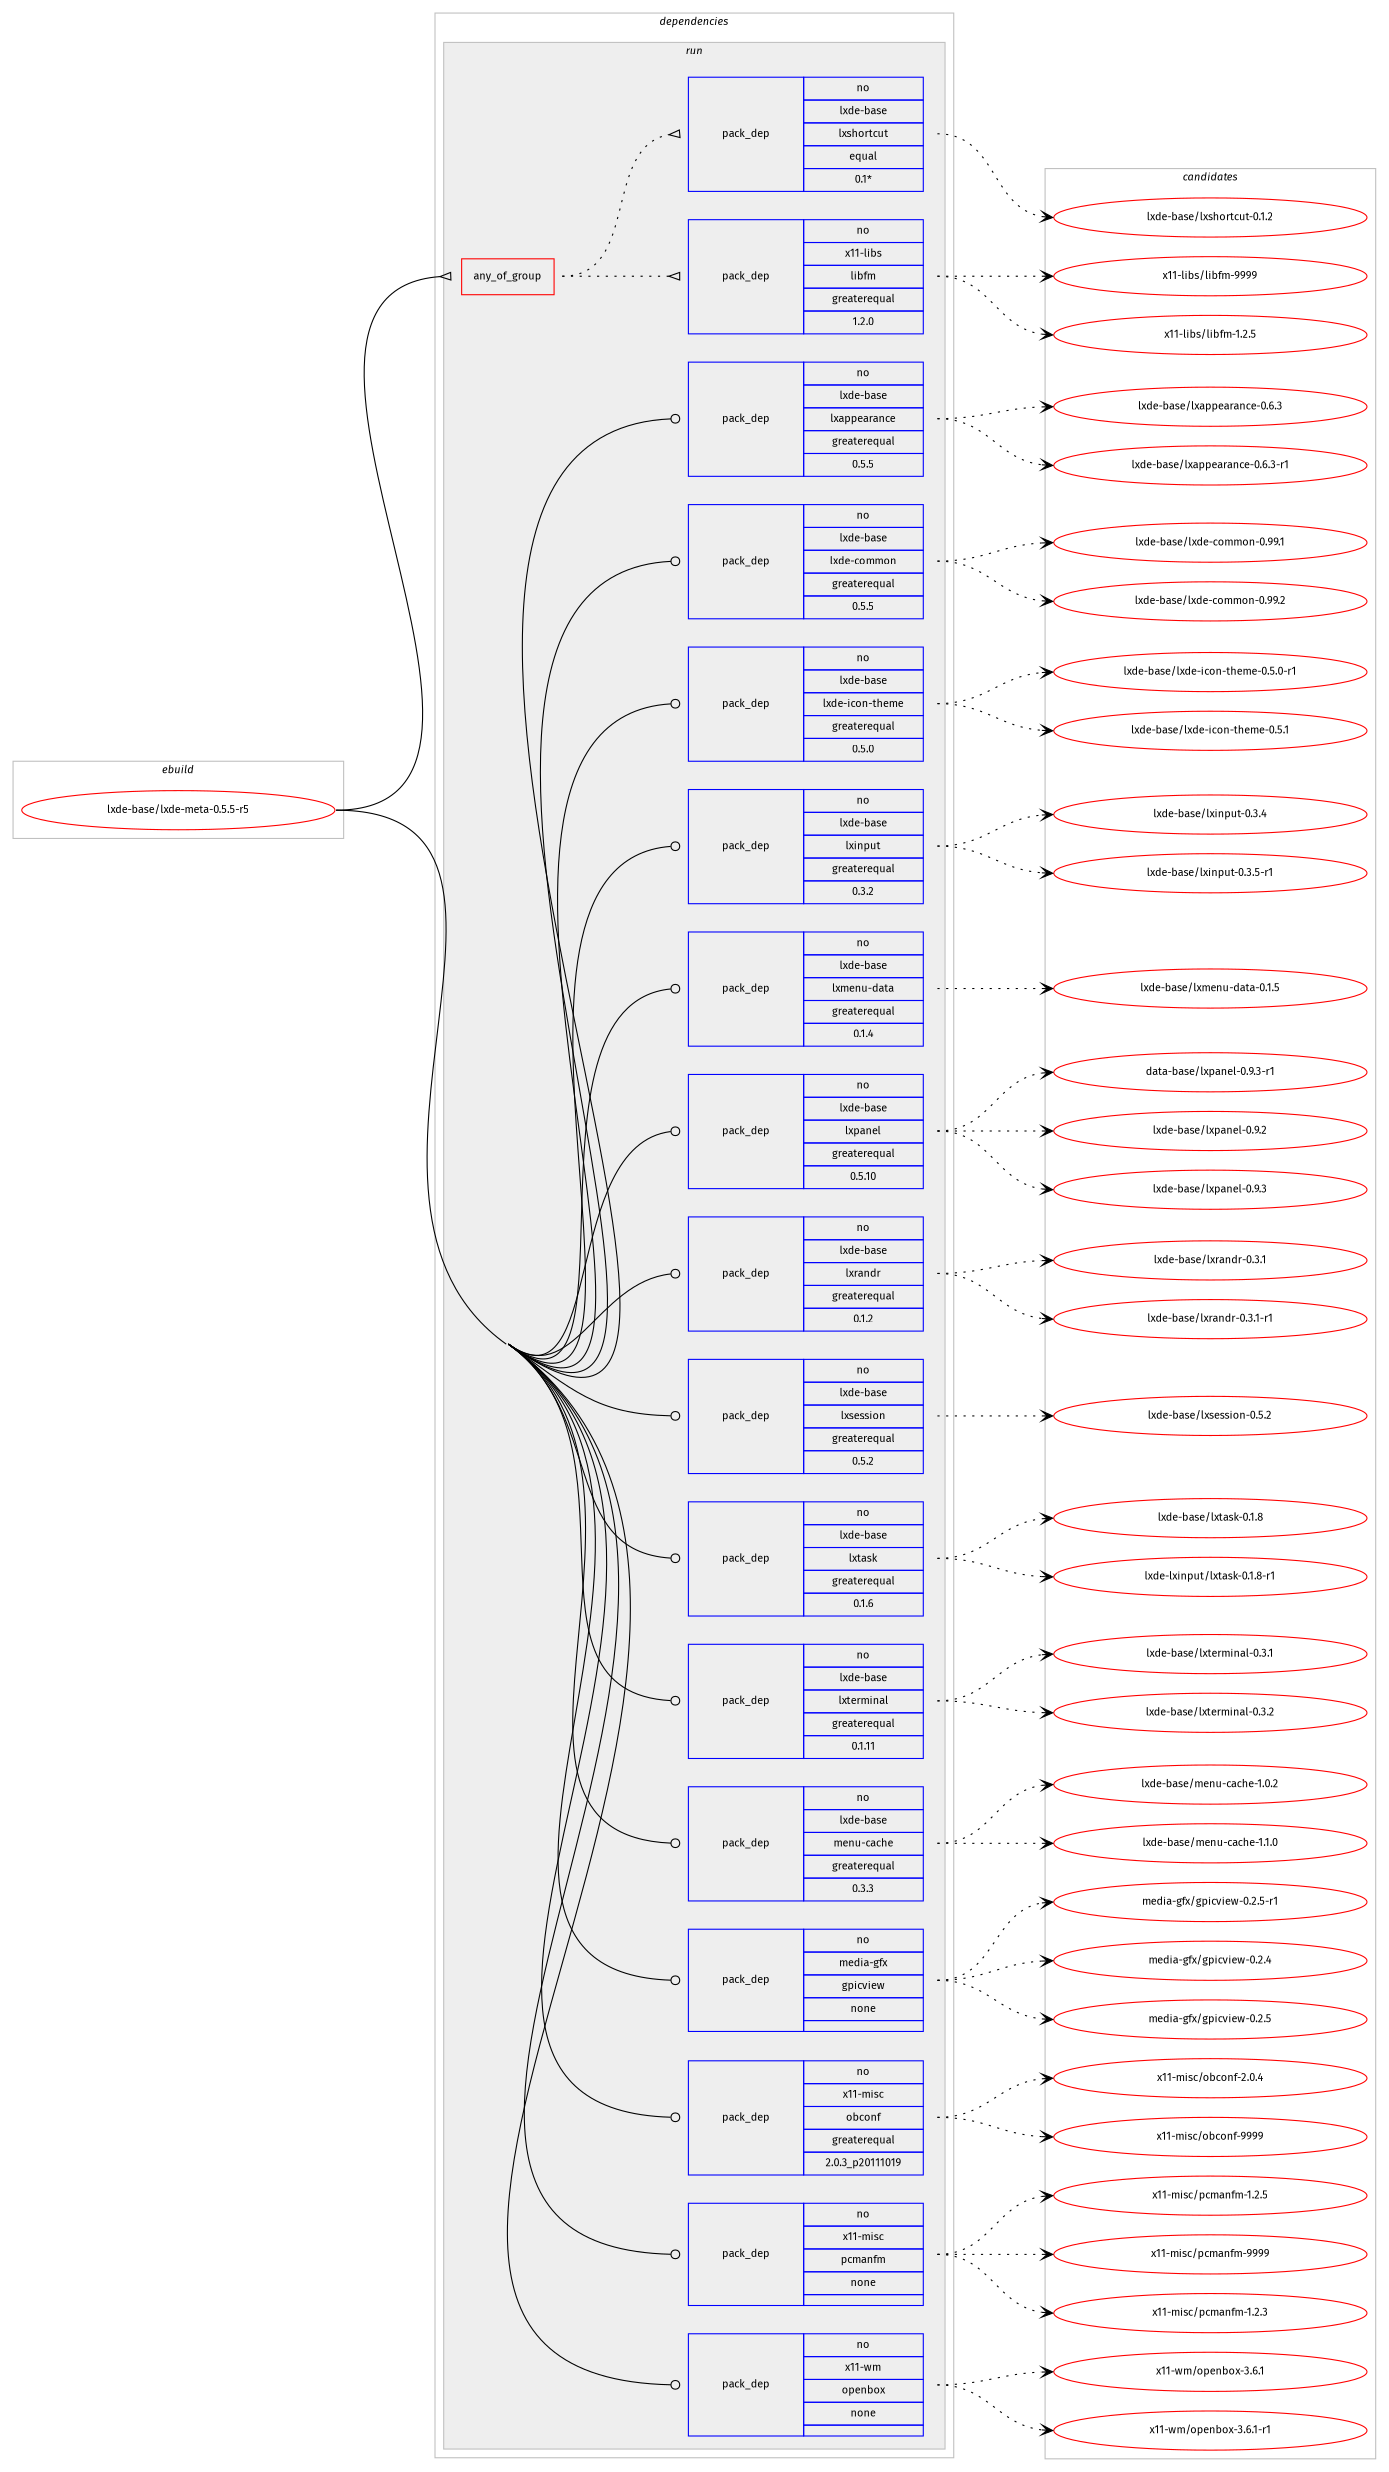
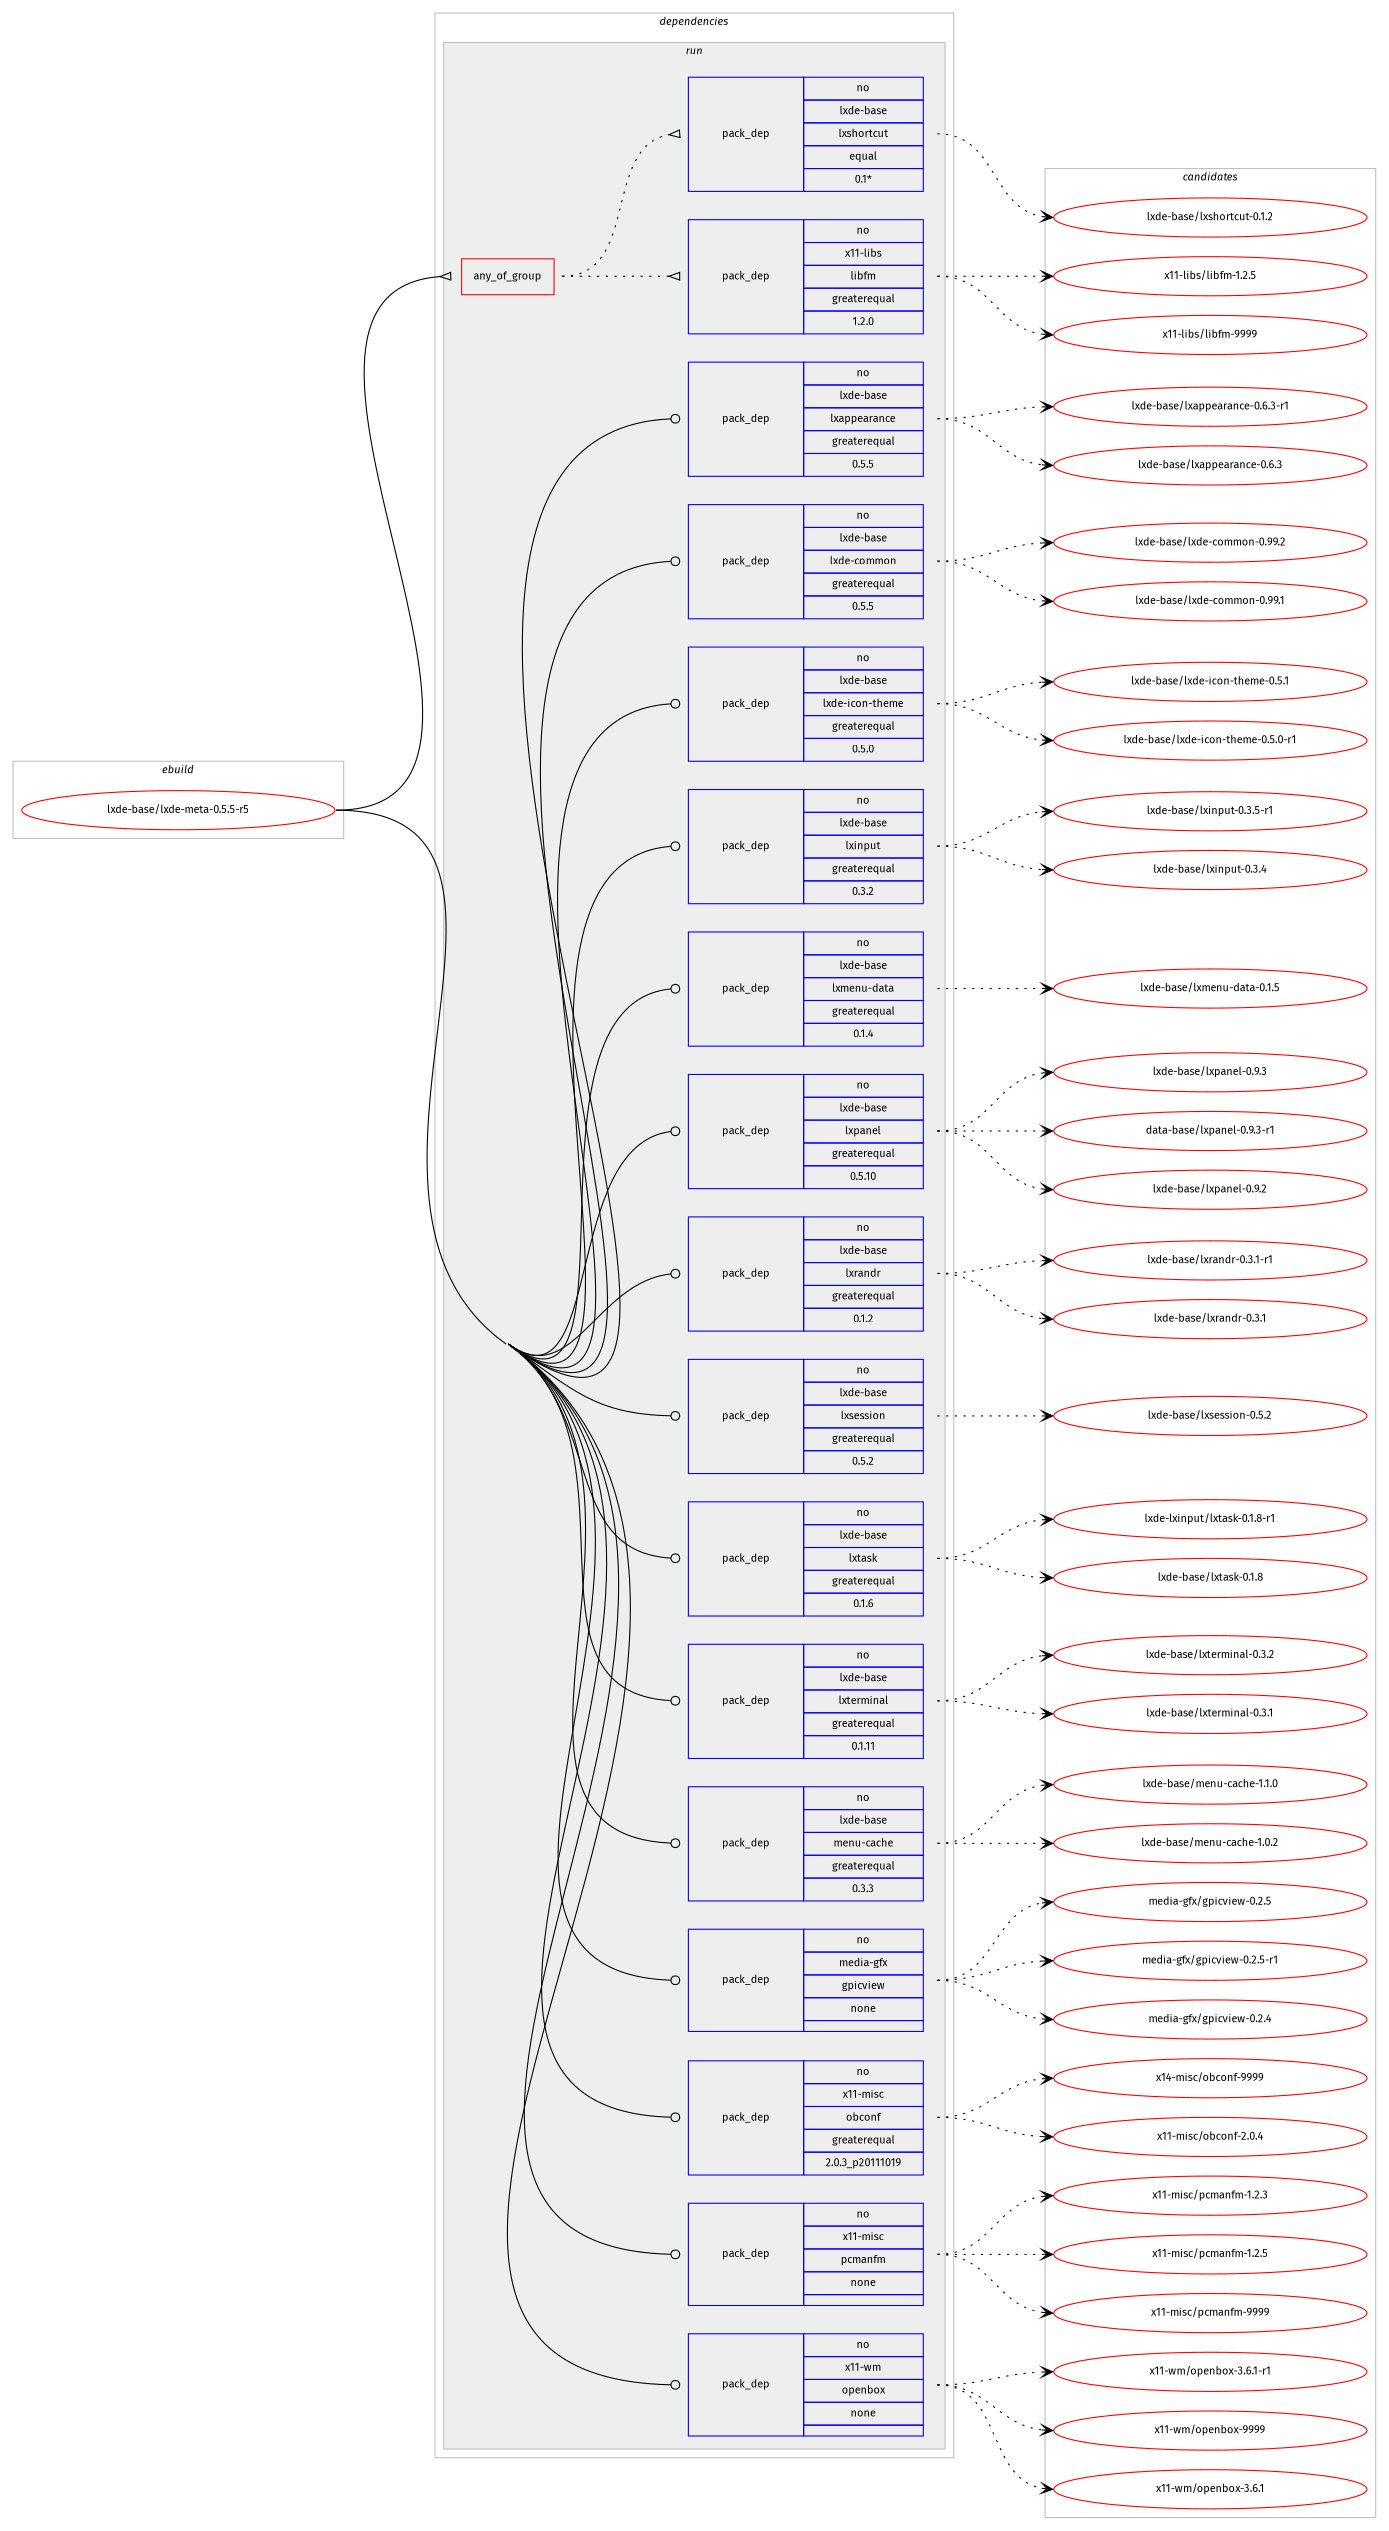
(1210, 2137) -> (1210, 2078)
none -> (1210, 2431)
